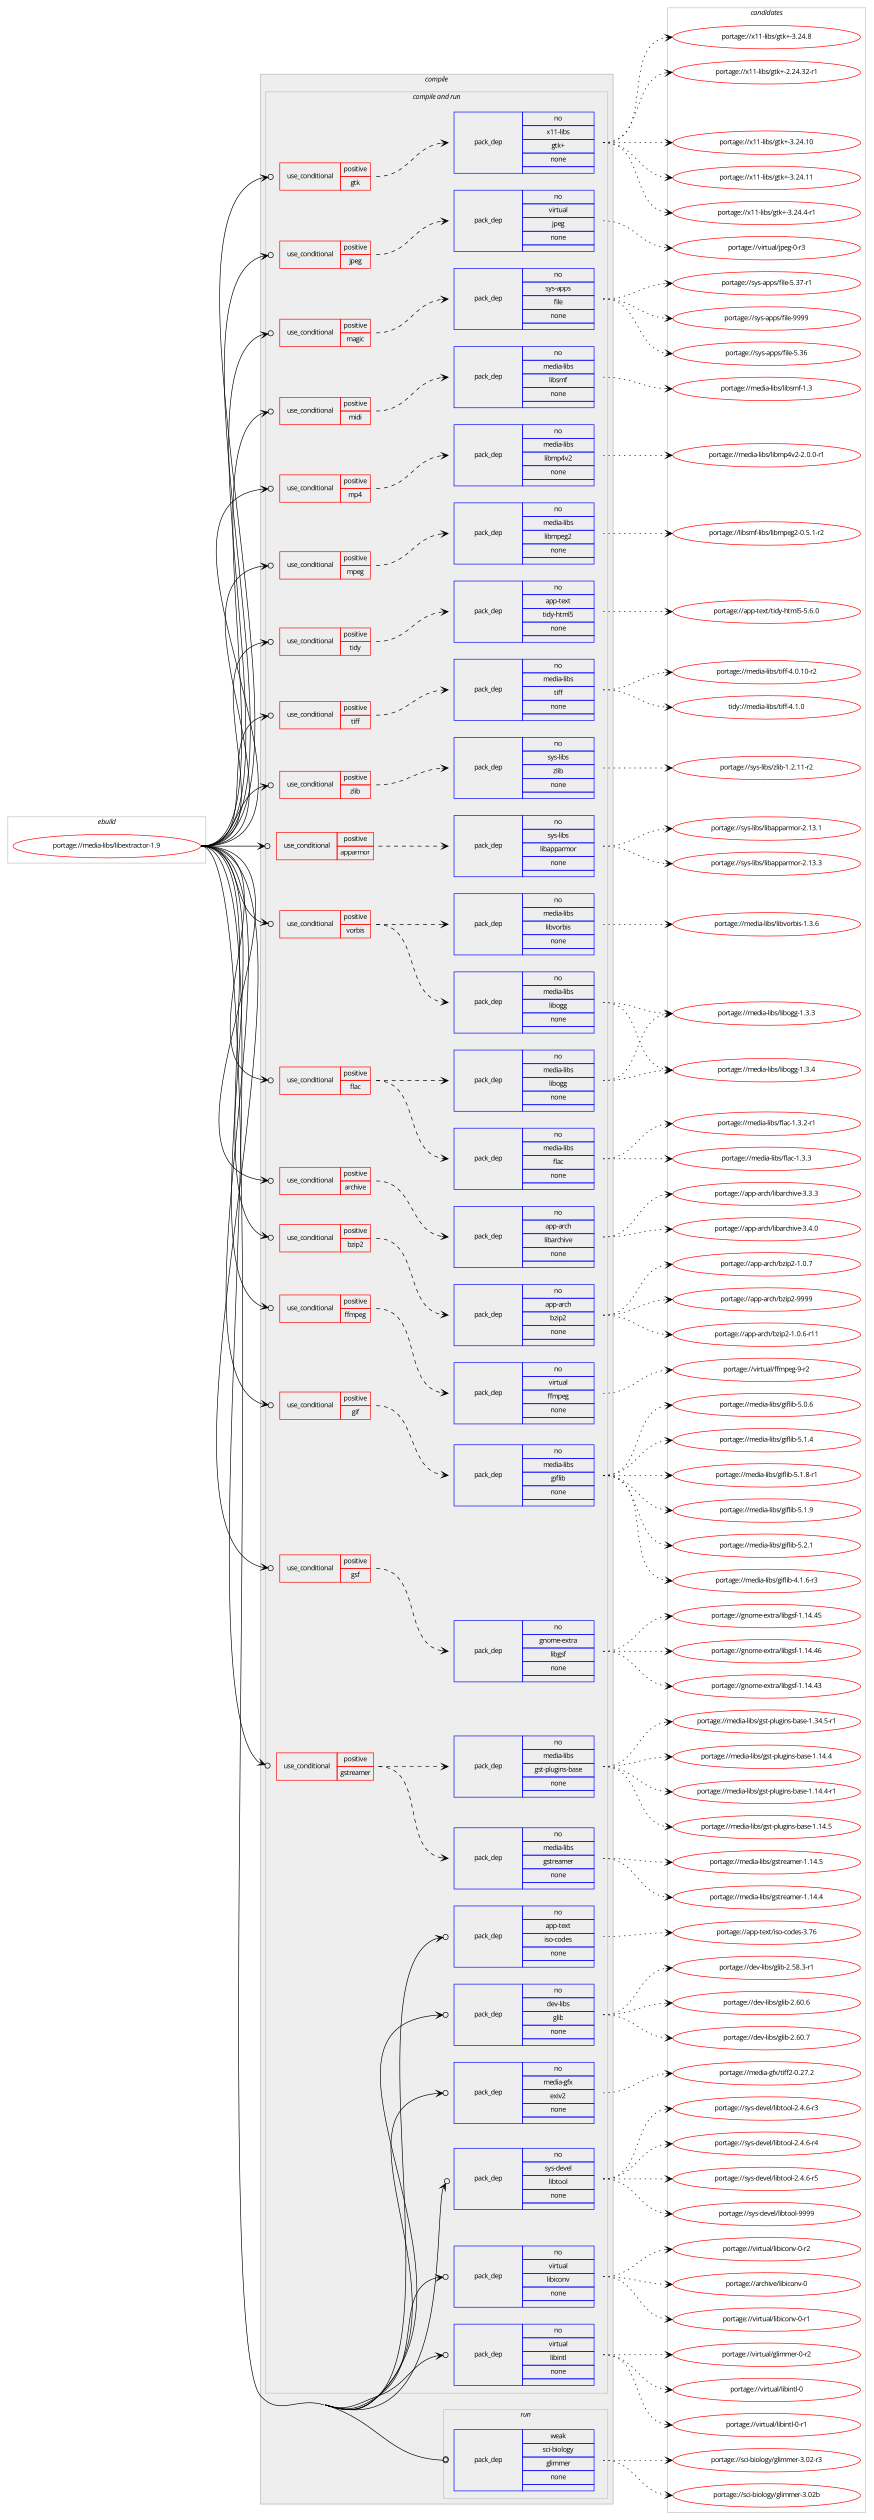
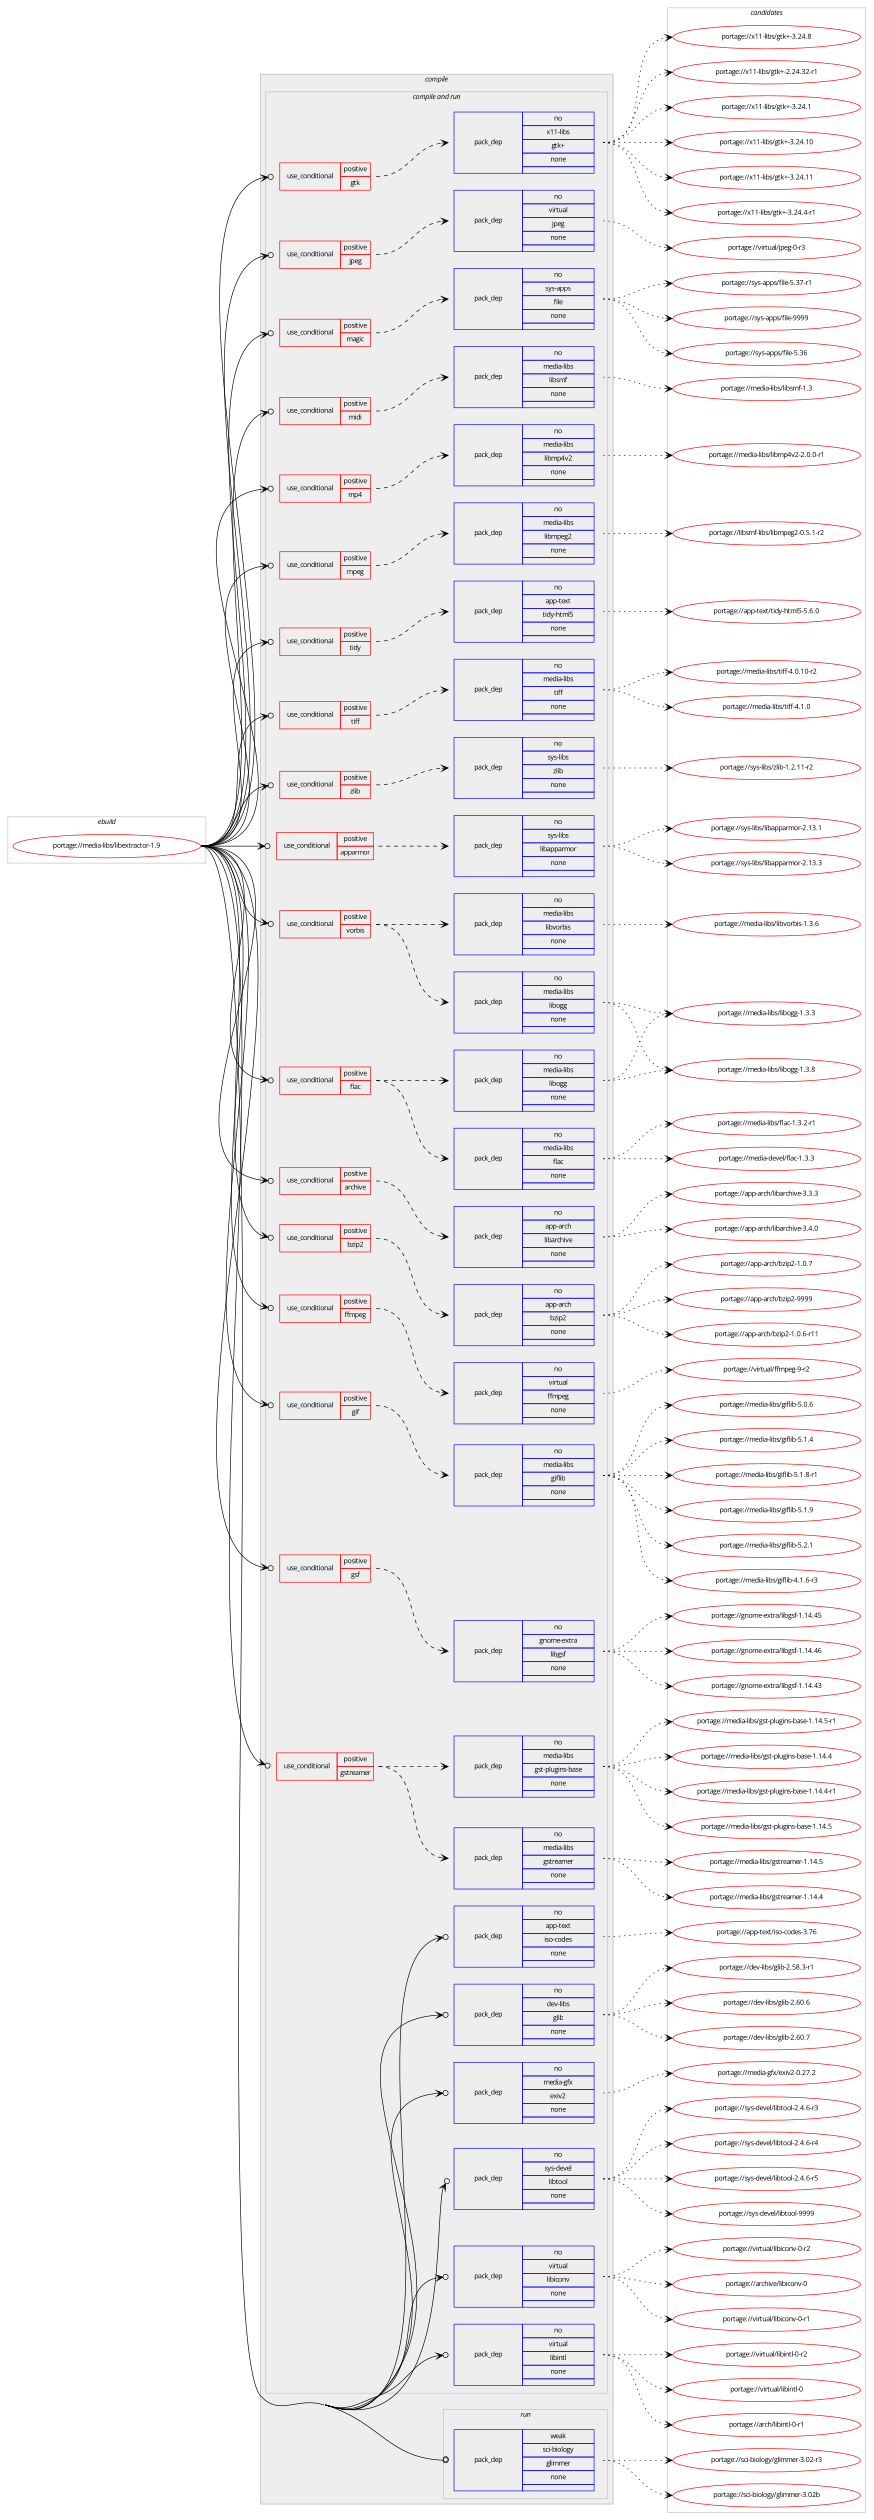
none -> (767, 107)
(767, 707) -> (767, 707)
(767, 1070) -> (767, 1070)
(767, 1159) -> (767, 1159)
(767, 1722) -> (767, 1722)
(767, 2073) -> (767, 2073)
(767, 2355) -> (767, 2355)
(767, 2425) -> (767, 2425)
